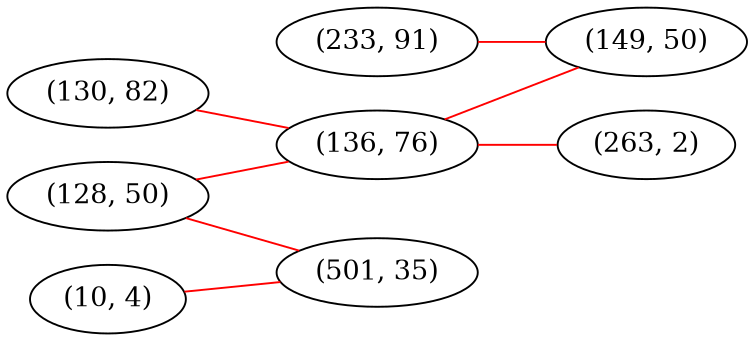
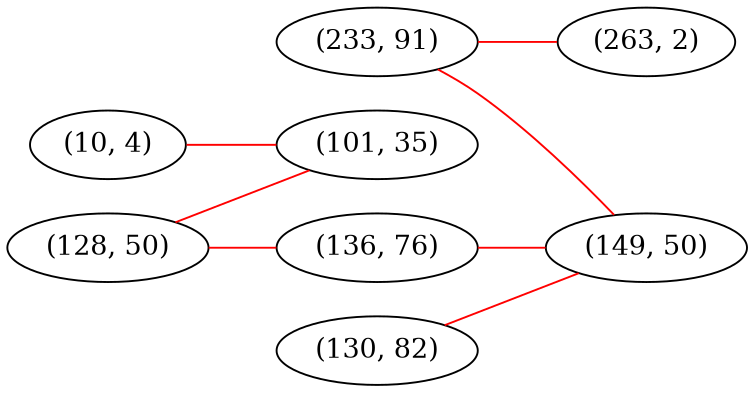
(242, 119) -> (512, 299)
(517, 145) -> (517, 42)
(377, 272) -> (377, 145)
